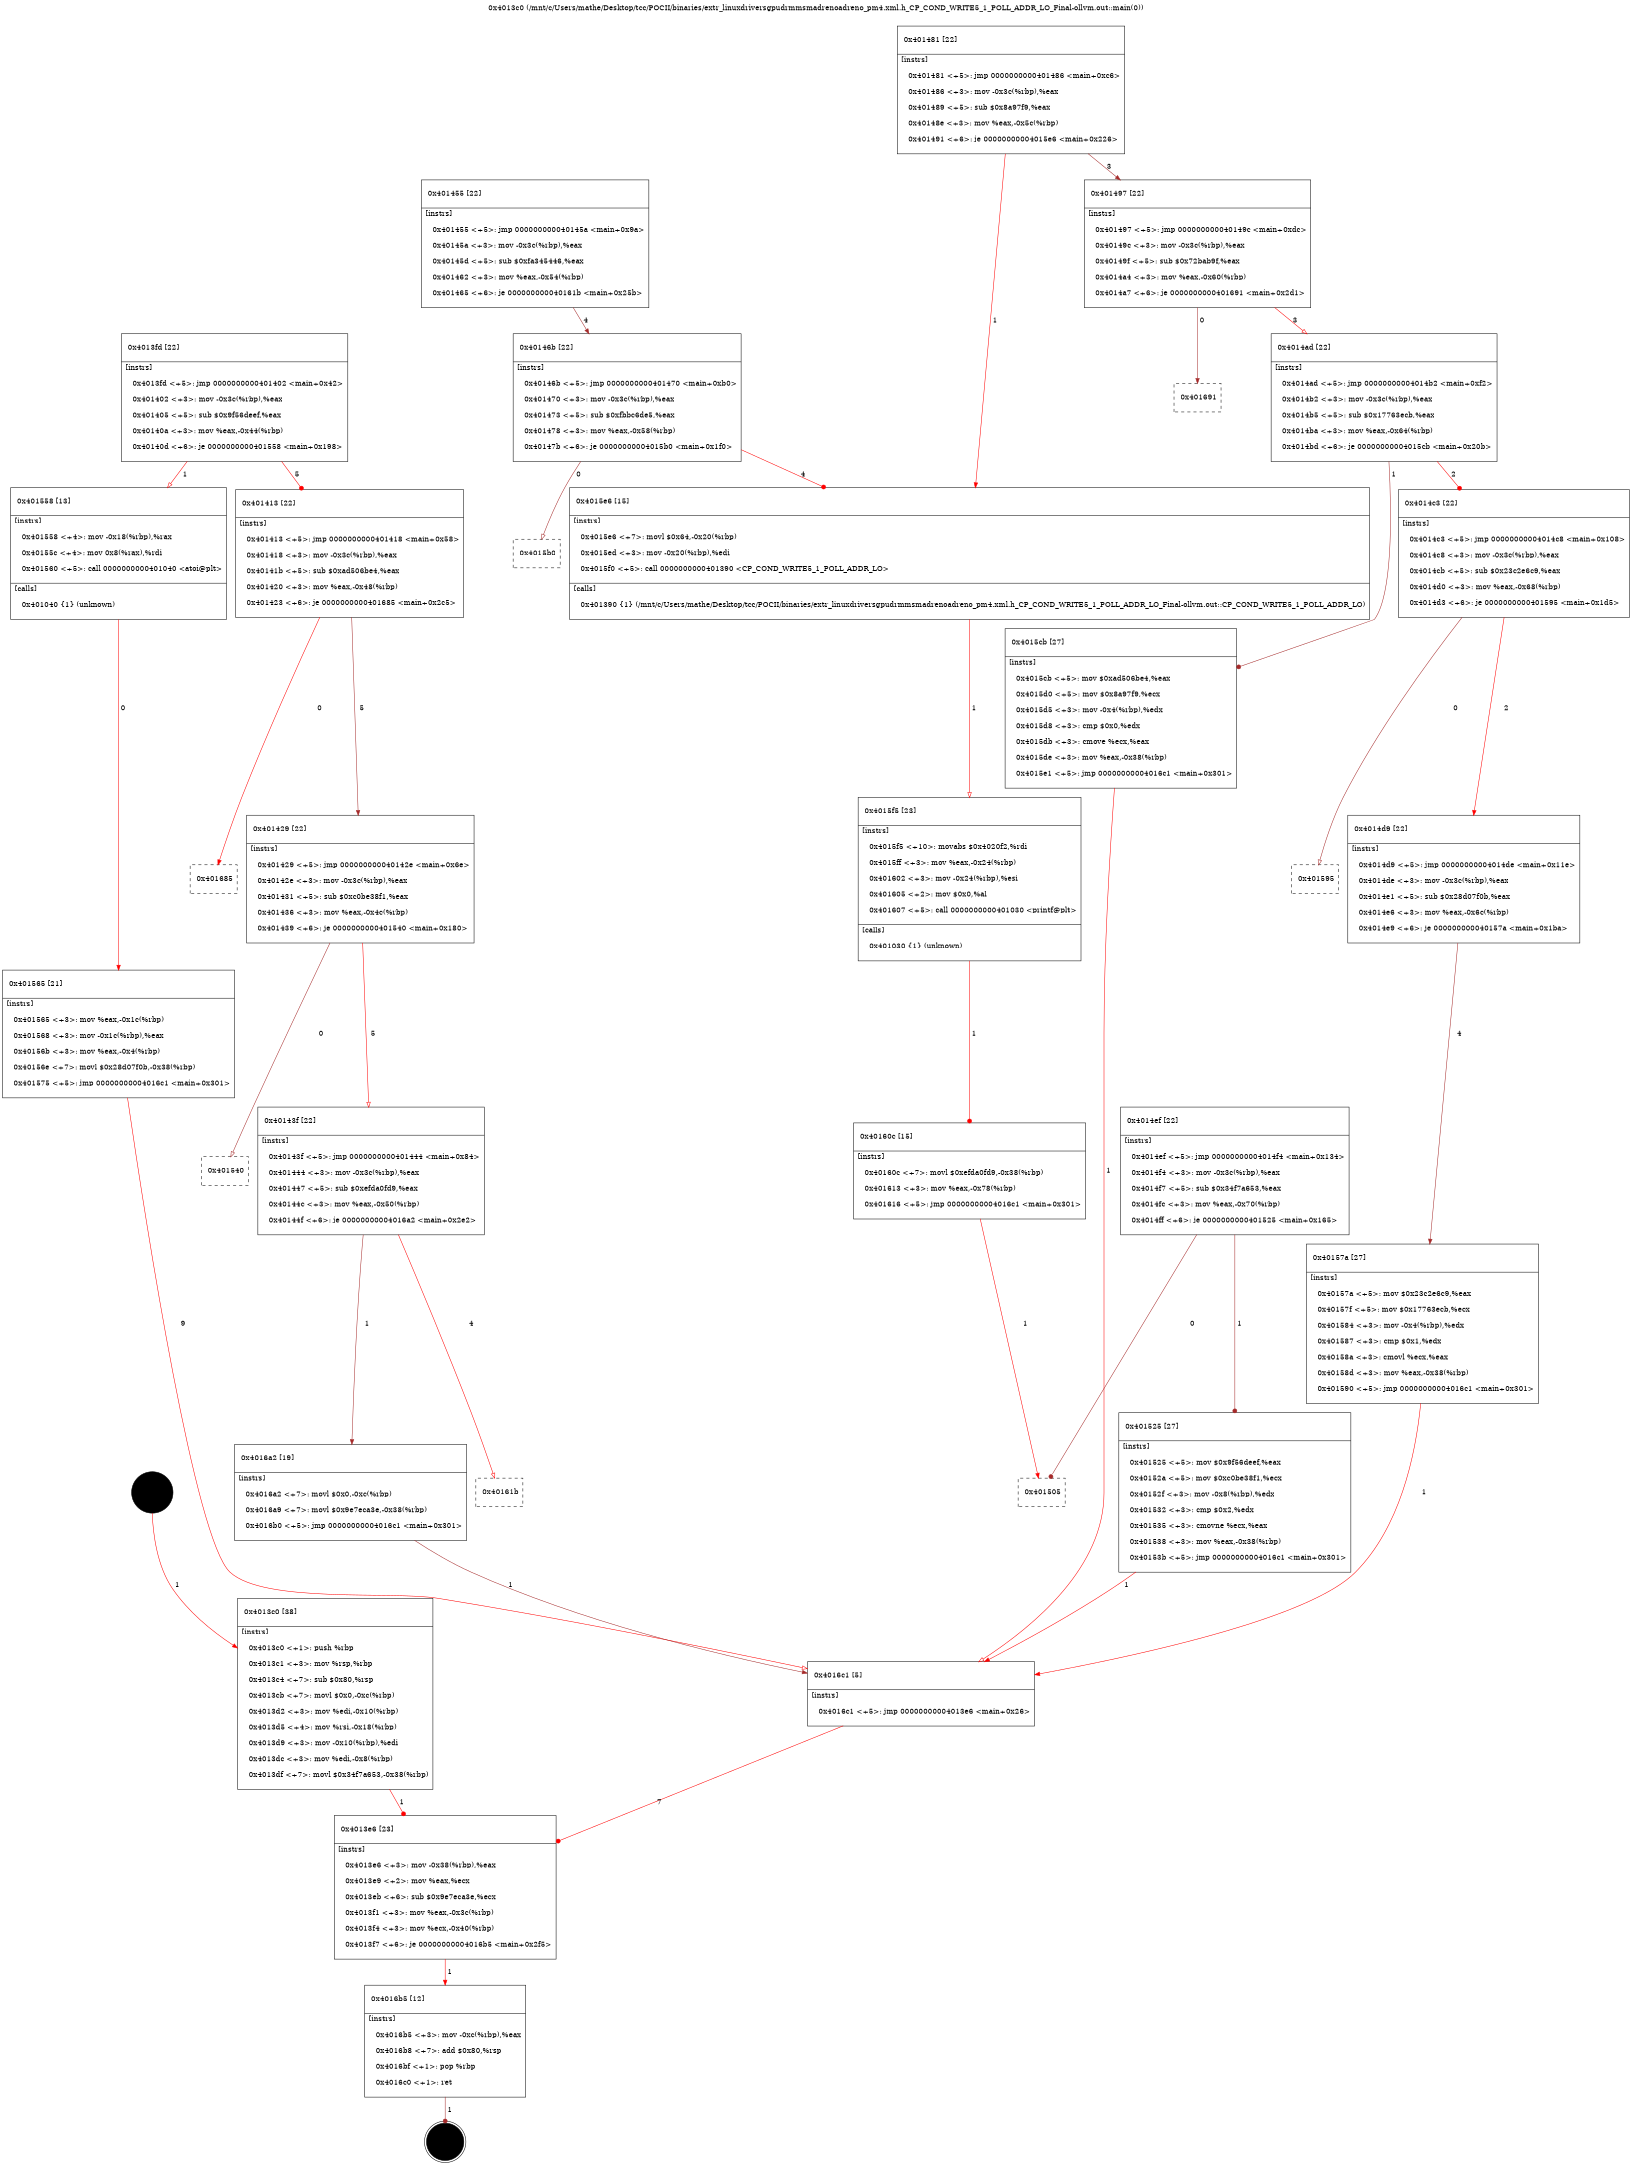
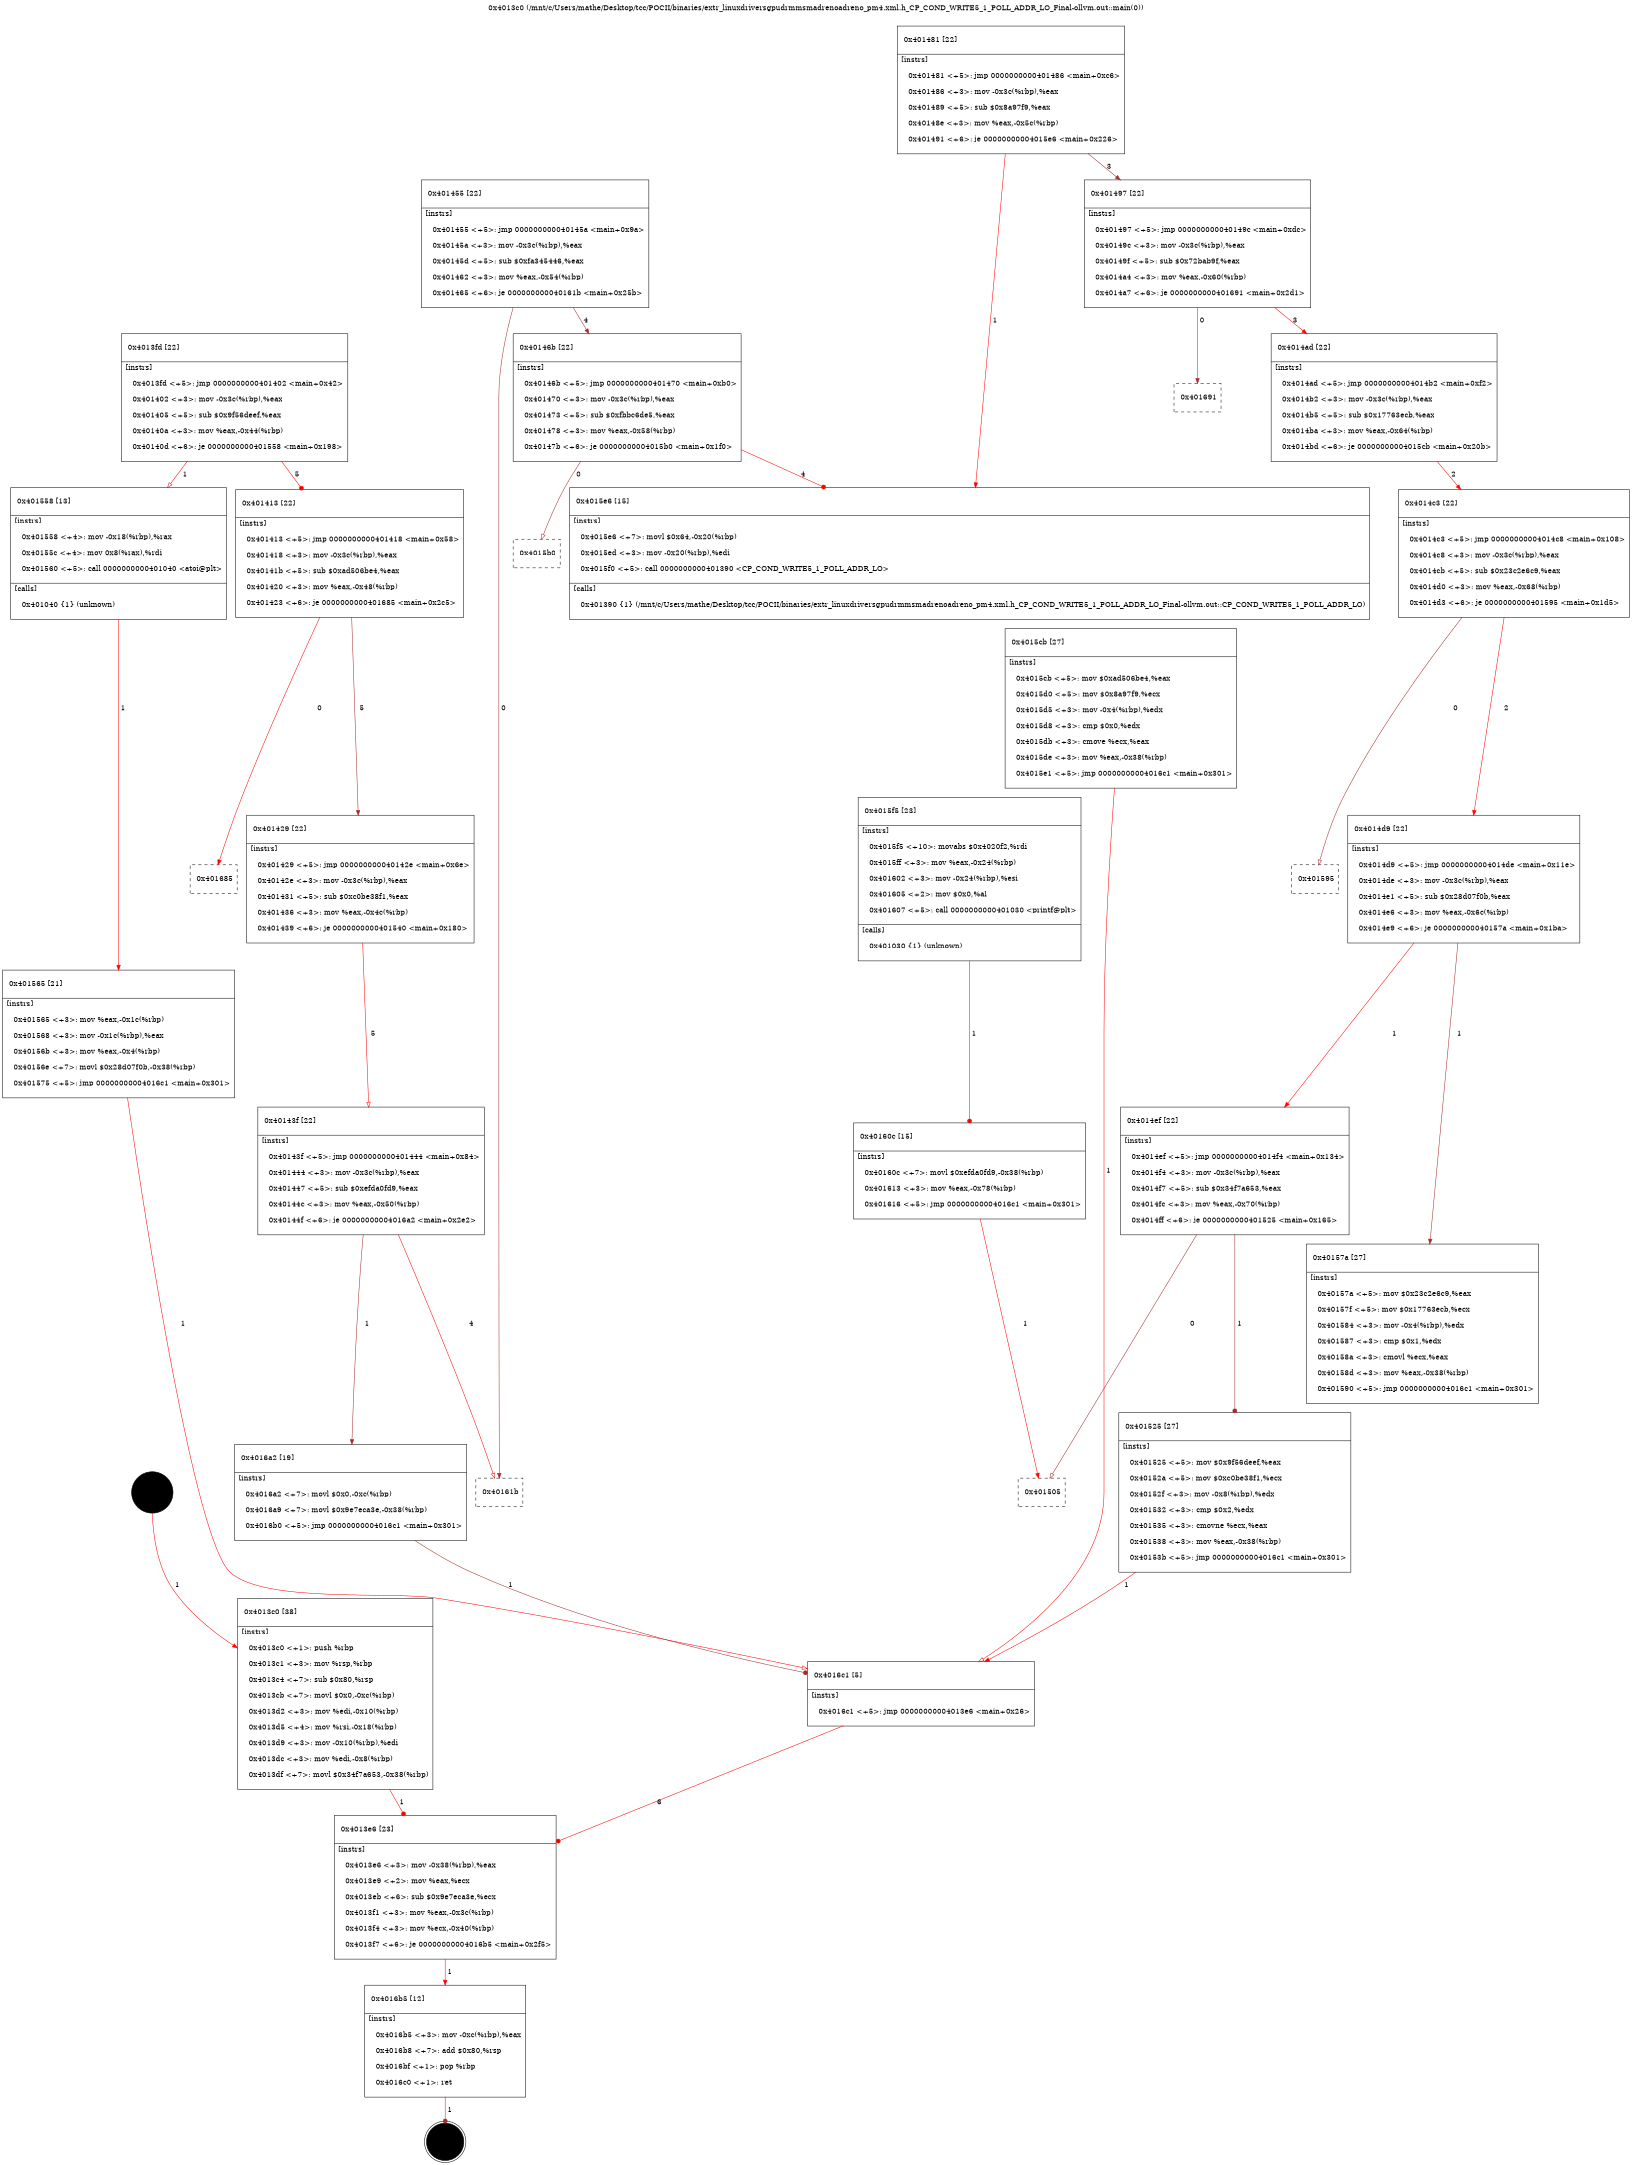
(1289, 319) -> (1289, 319)
(1448, 474) -> (1448, 474)
(1379, 611) -> none
(970, 706) -> none
(122, 708) -> (122, 708)
none -> (499, 890)
none -> (1351, 1023)
(1458, 1034) -> (1458, 1034)
(225, 1171) -> none
(182, 1324) -> (182, 1324)
(1125, 1354) -> (1125, 1354)
(1291, 1609) -> none
(603, 1621) -> (603, 1621)
(658, 1802) -> (658, 1802)
